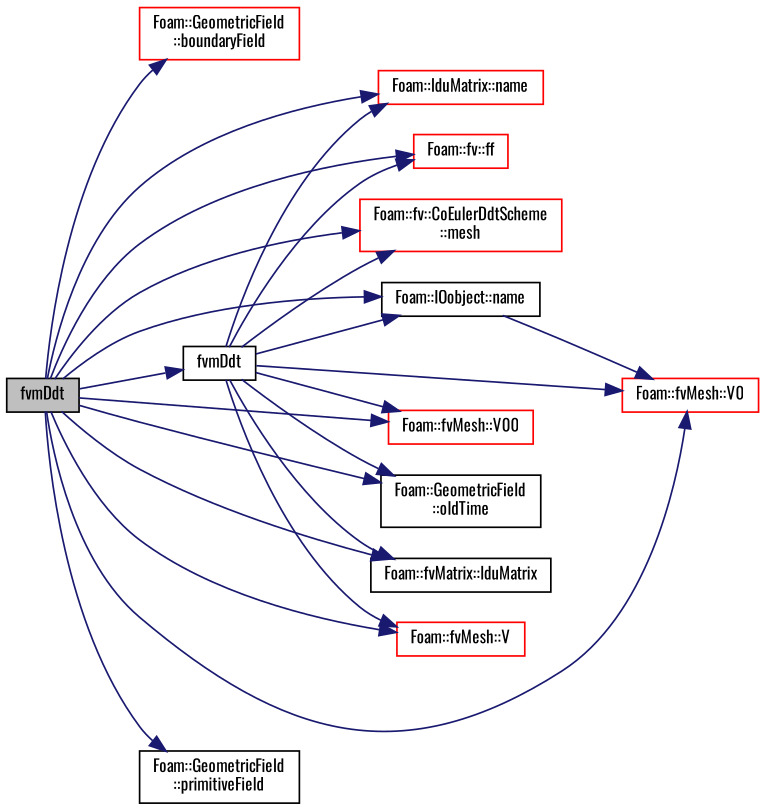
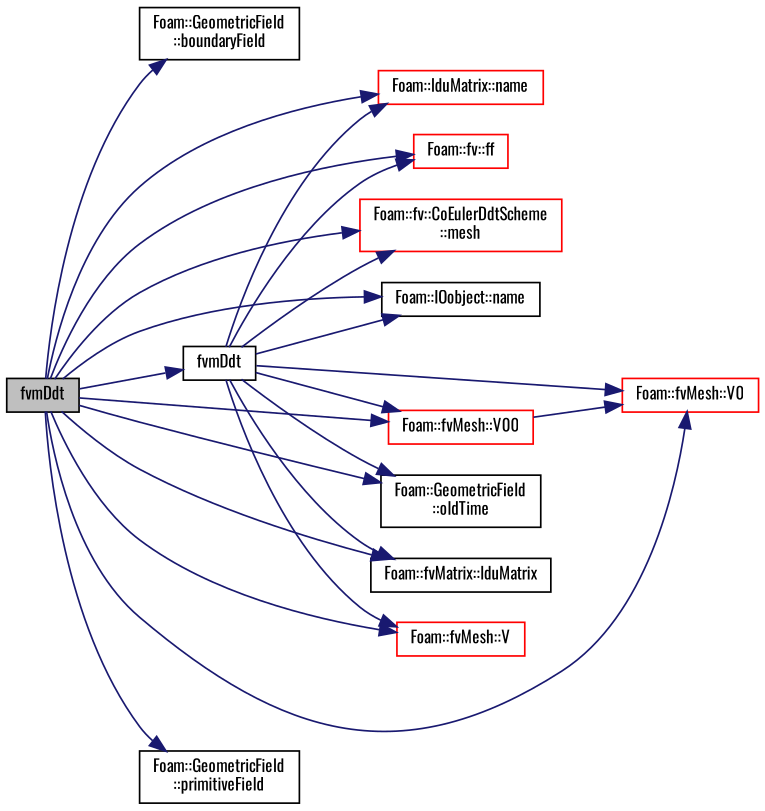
(219, 34) -> (219, 34)
(570, 343) -> (569, 412)
